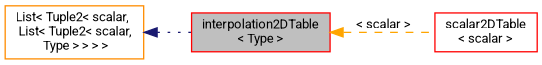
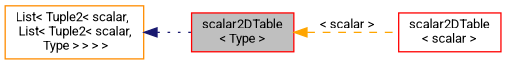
(261, 32) -> (243, 32)
